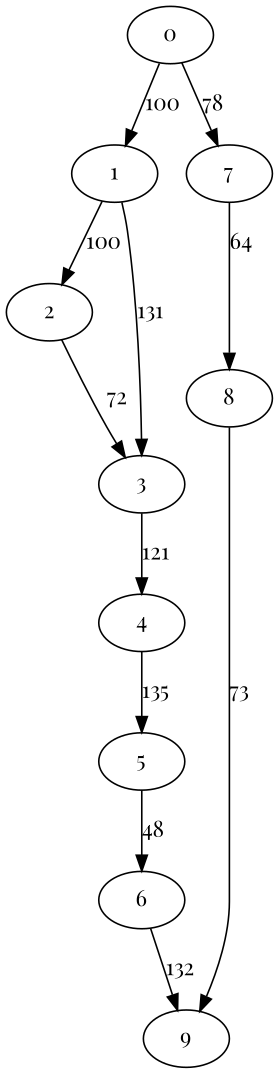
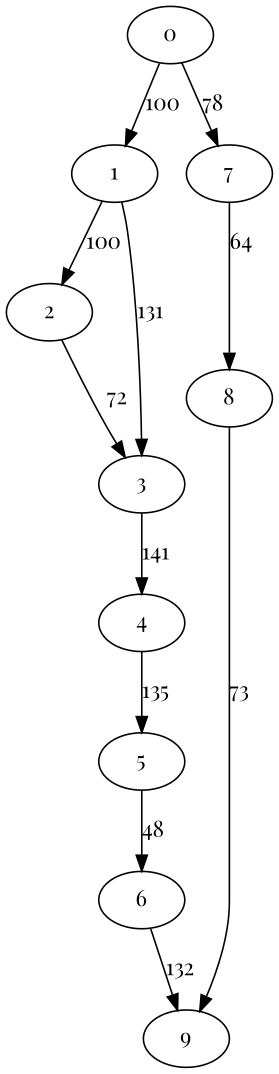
(156, 554) -> (156, 554)
